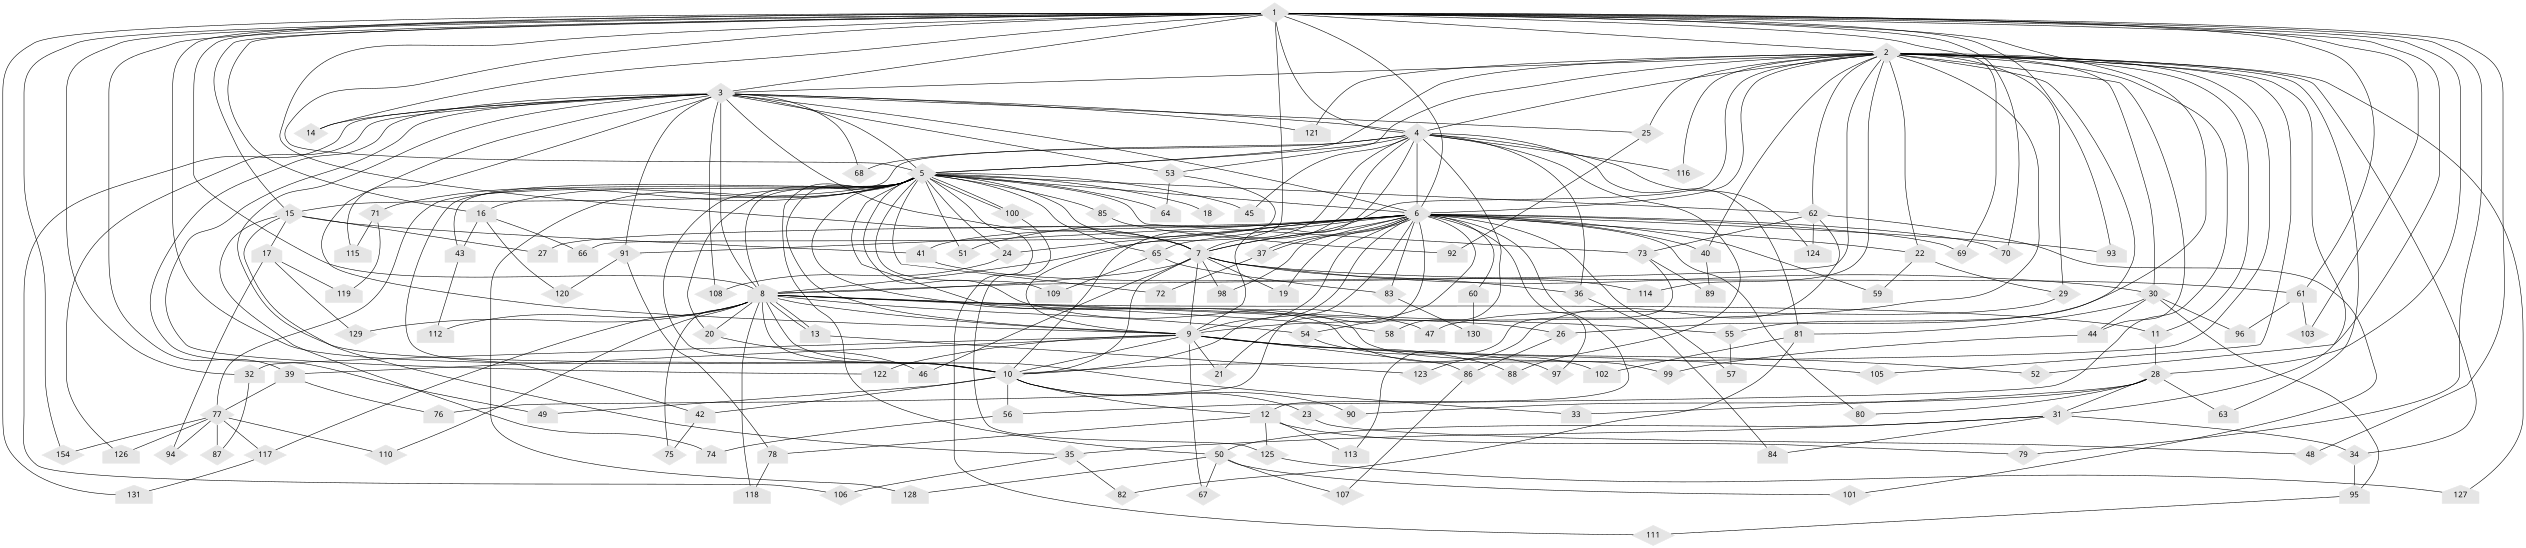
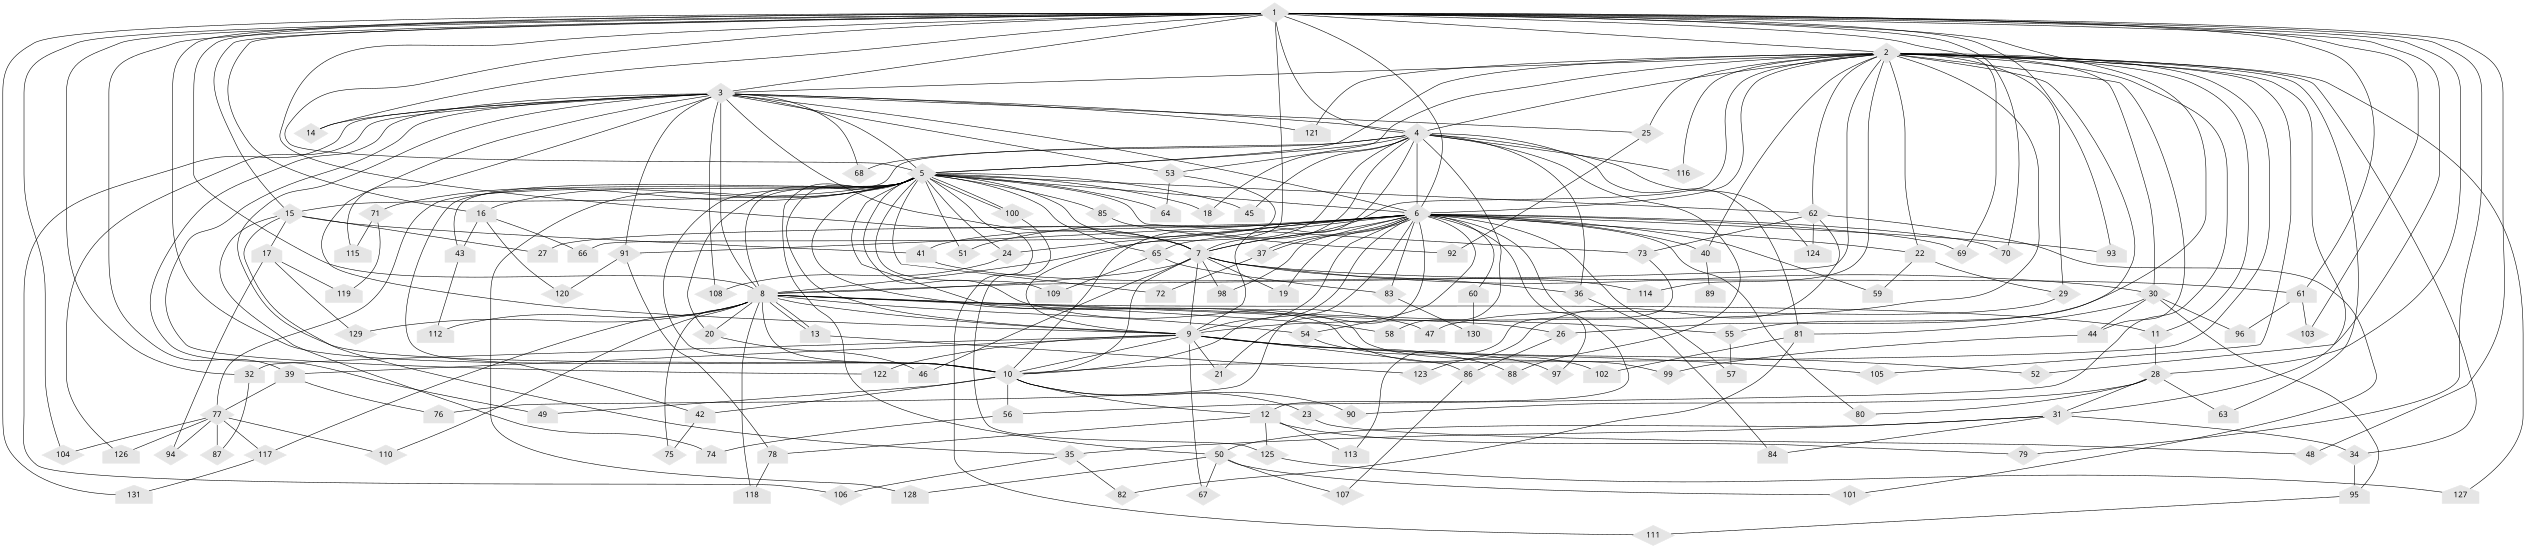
none -> (1290, 161)
(1670, 270) -> none
(1576, 415) -> none
(63, 455) -> (63, 455)
